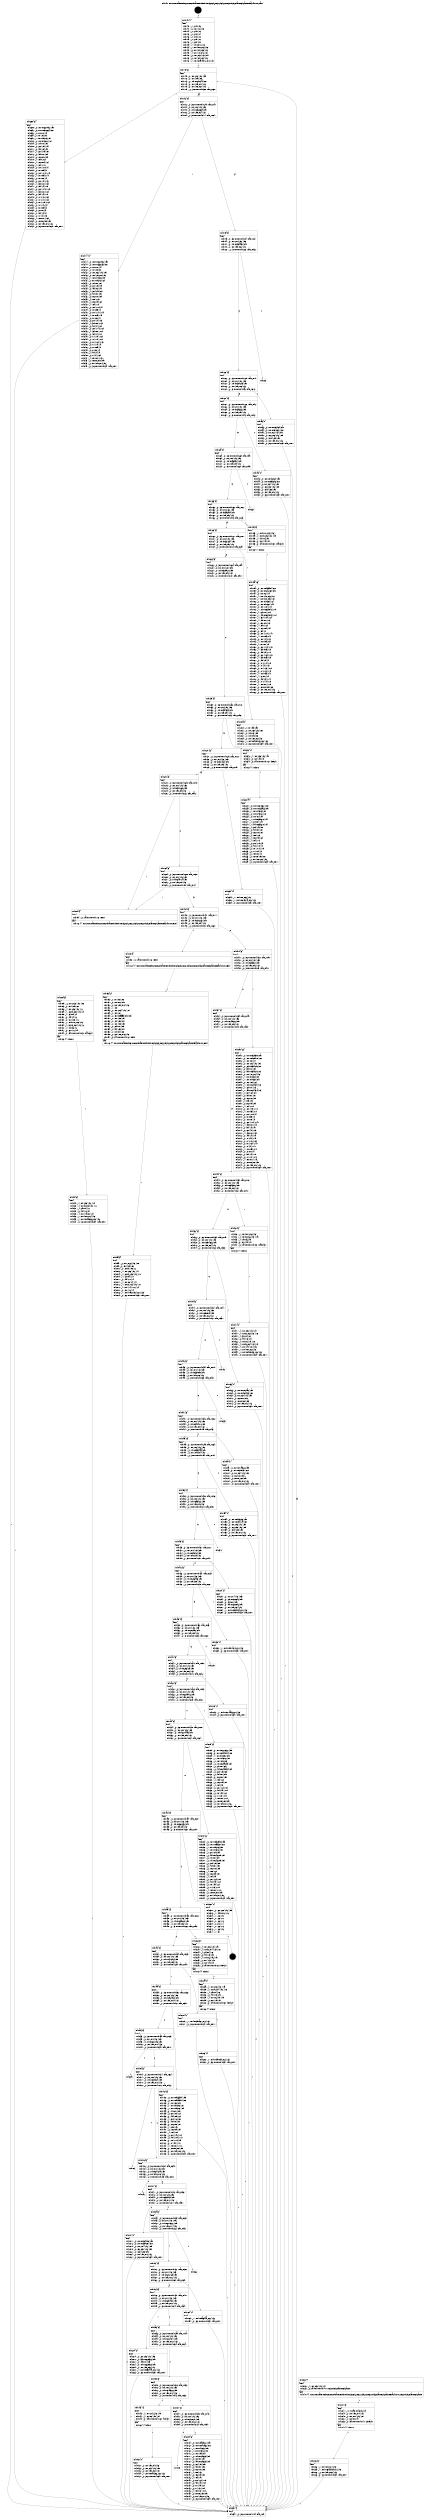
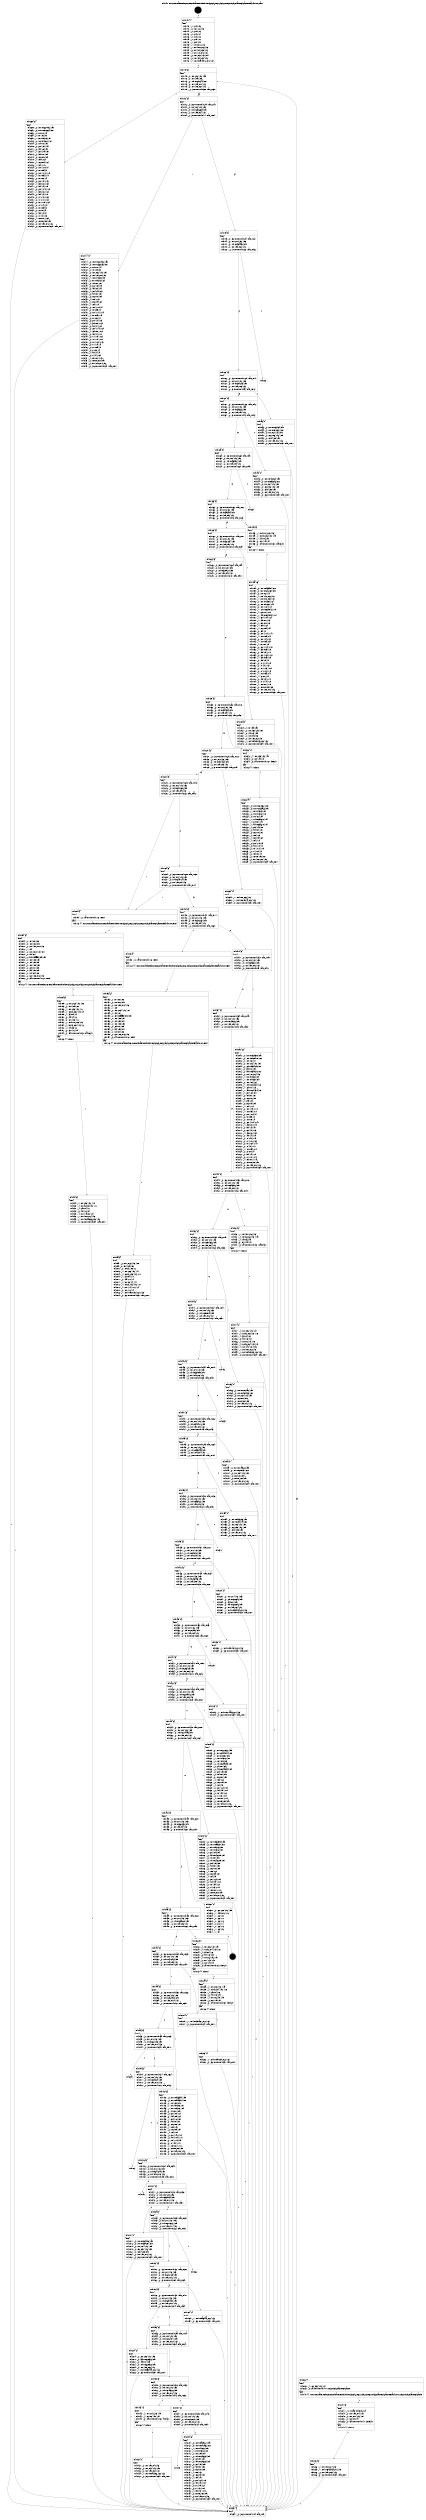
none -> (70, 960)
